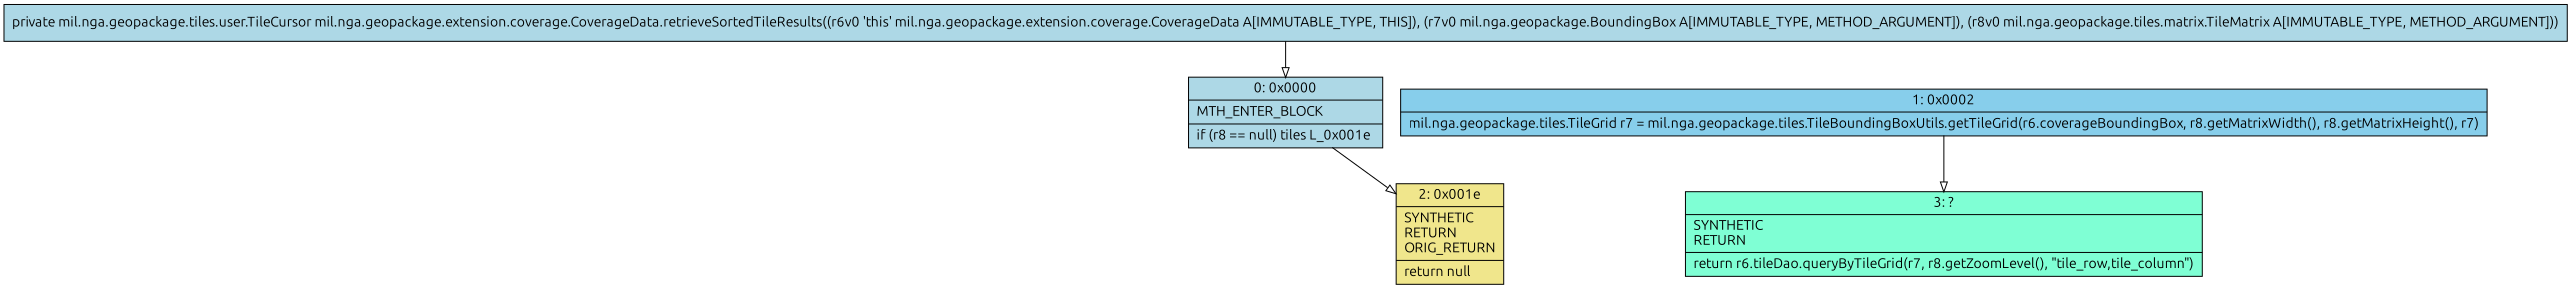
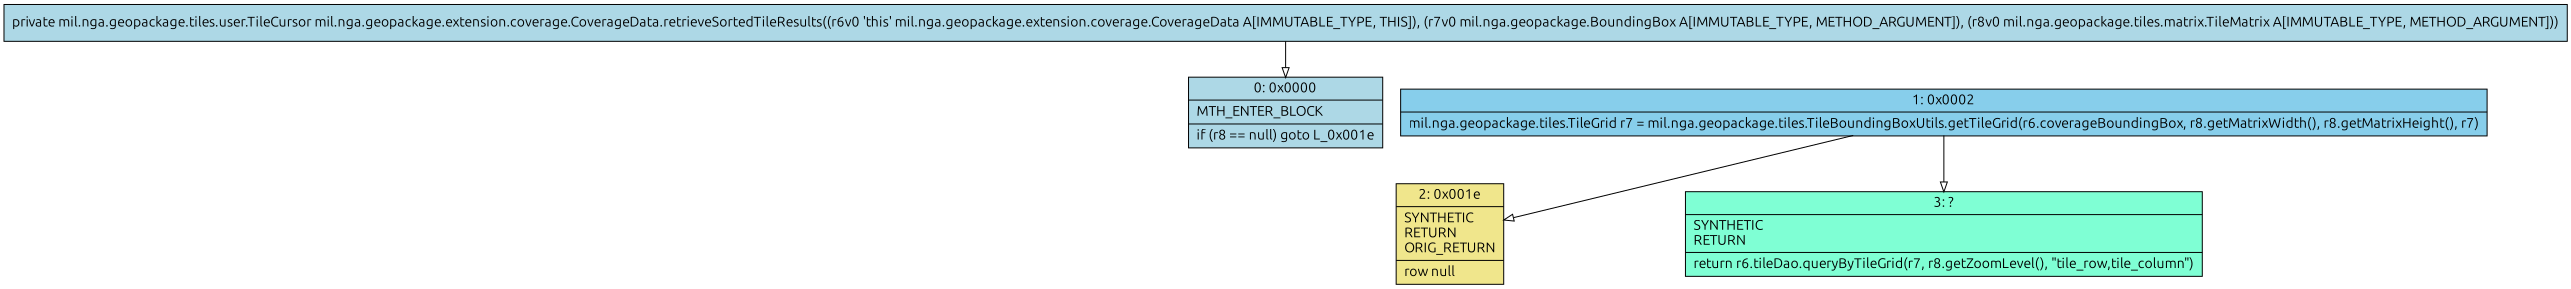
(1284, 135) -> (1286, 135)
(1360, 168) -> (1683, 177)
(1437, 272) -> (1430, 272)
